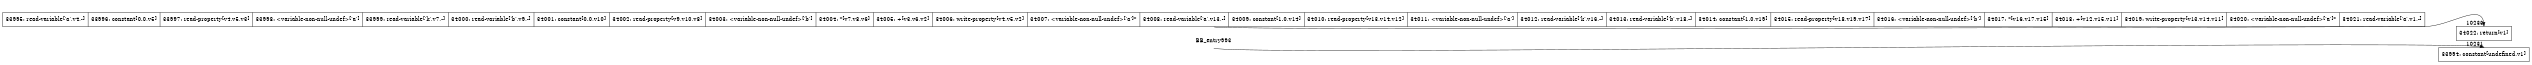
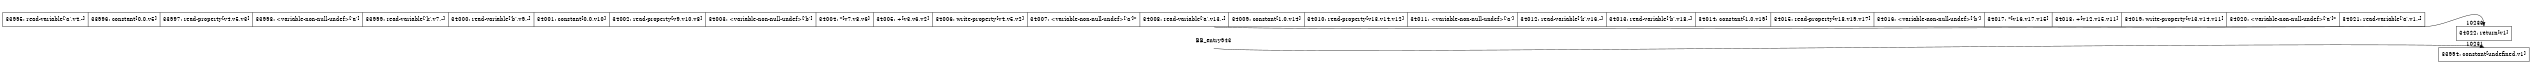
(1214, 41) -> (1214, 41)
